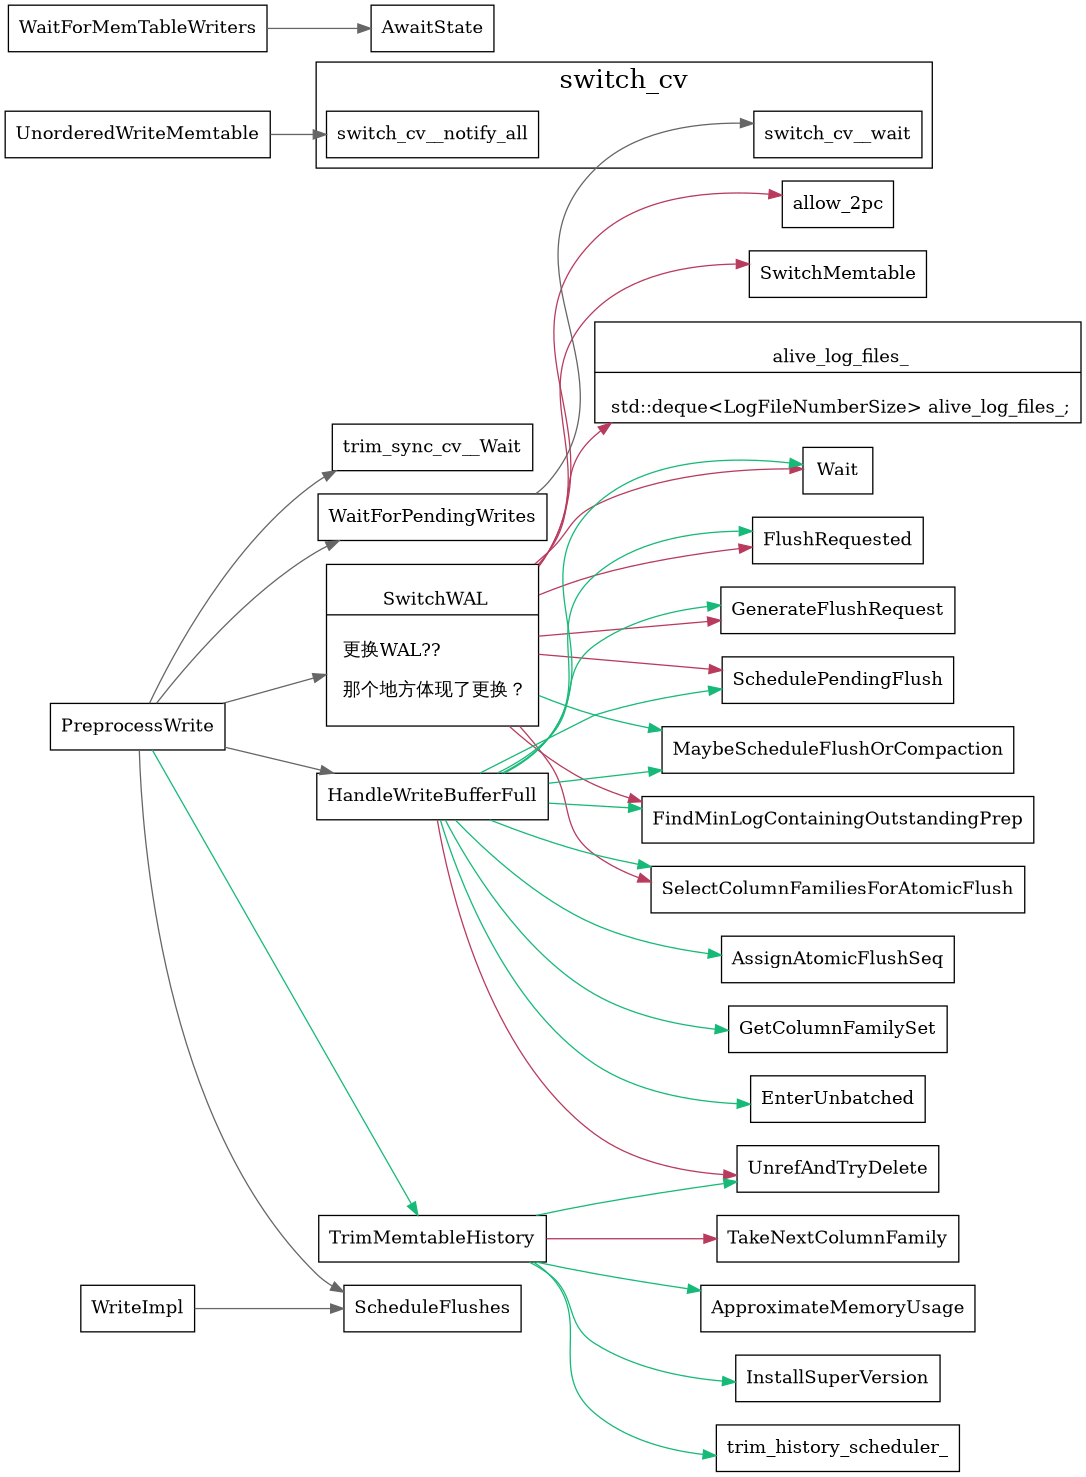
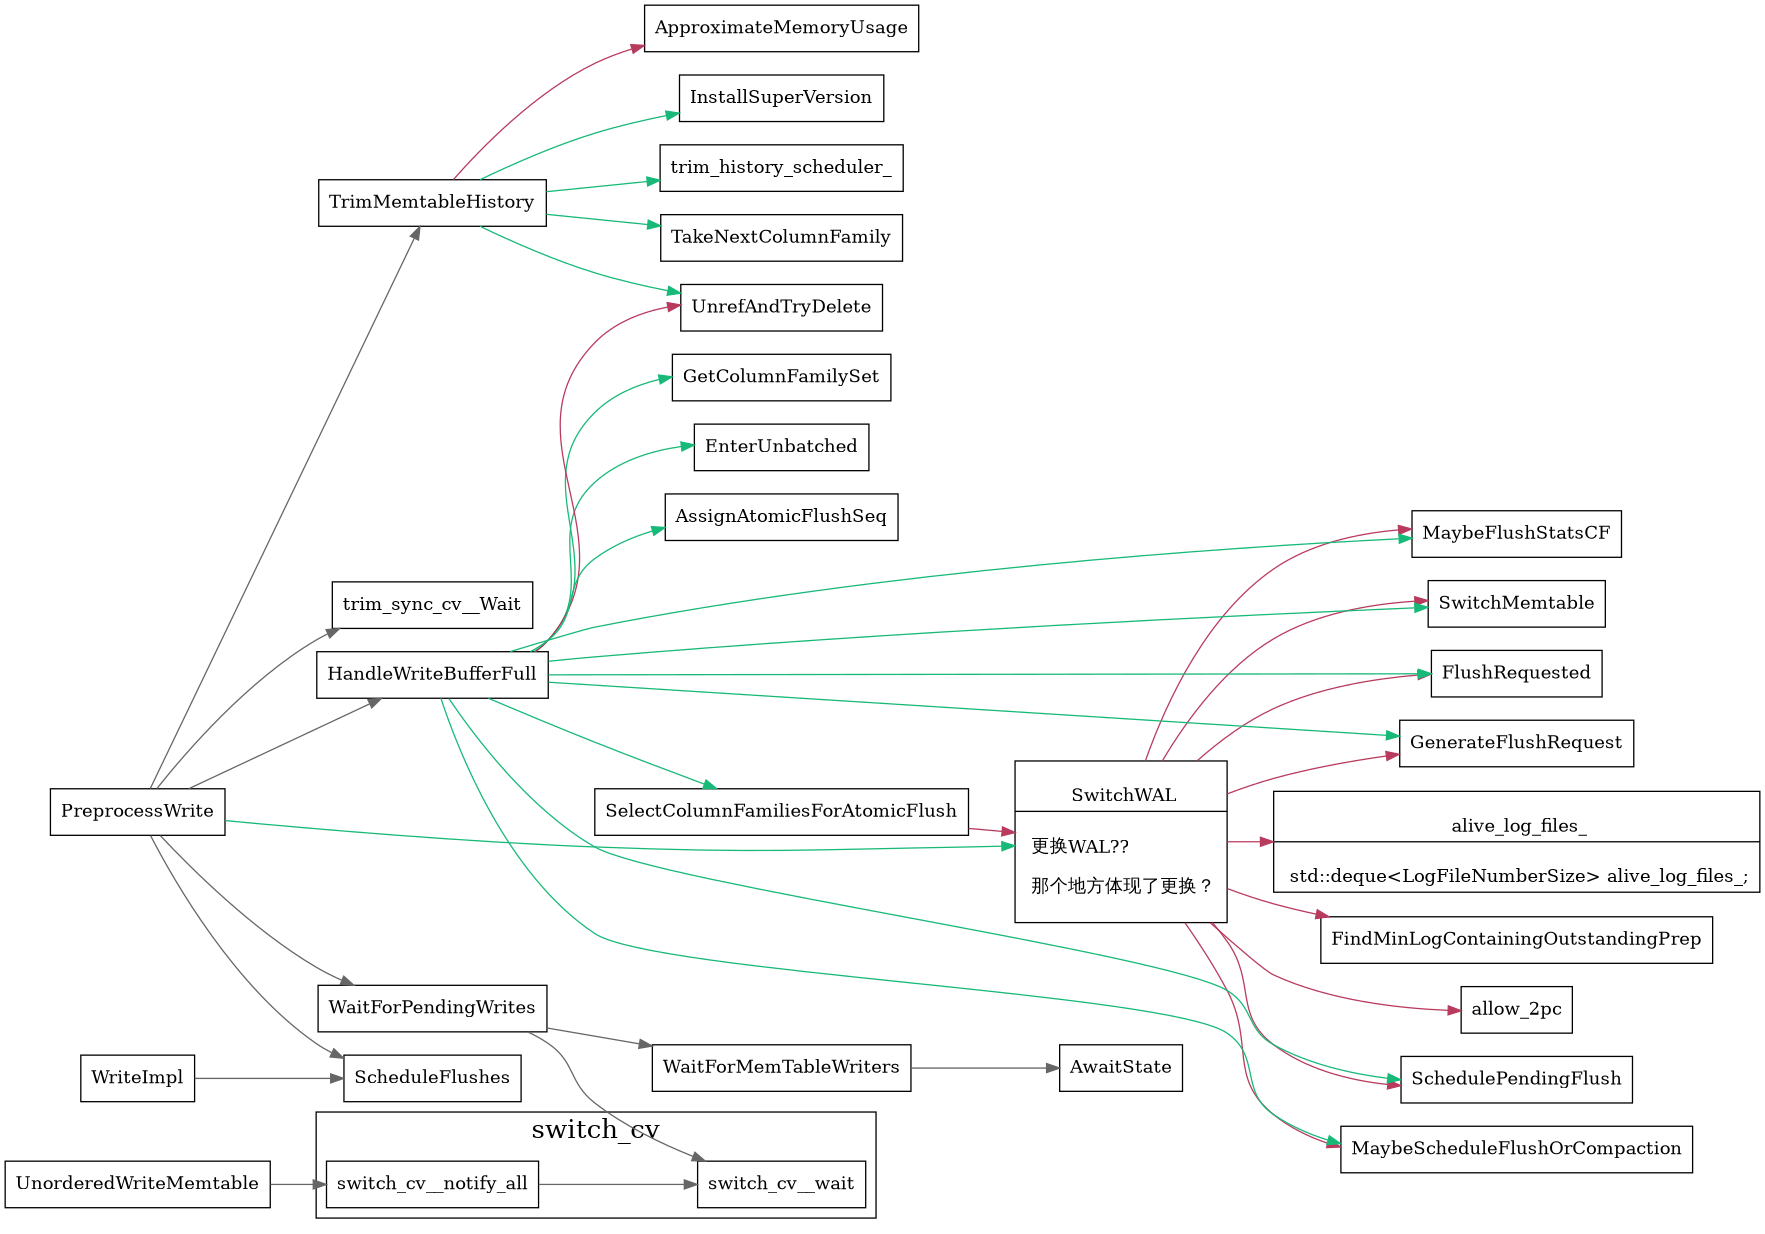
(838, 471) -> (1517, 534)
(268, 691) -> (632, 848)
(582, 711) -> (1240, 1033)
(589, 805) -> (981, 630)
(568, 813) -> (985, 830)
(282, 977) -> (282, 513)
none -> (593, 1036)
none -> (611, 1184)
(625, 1239) -> (597, 219)
(612, 1277) -> (534, 102)
